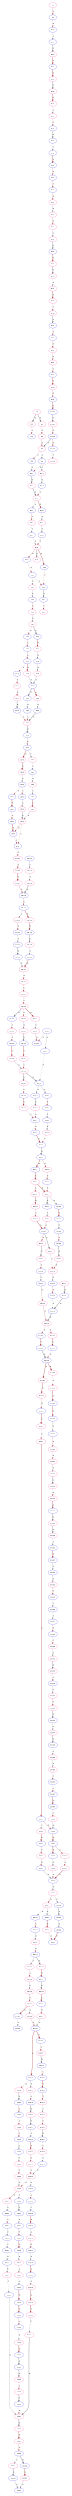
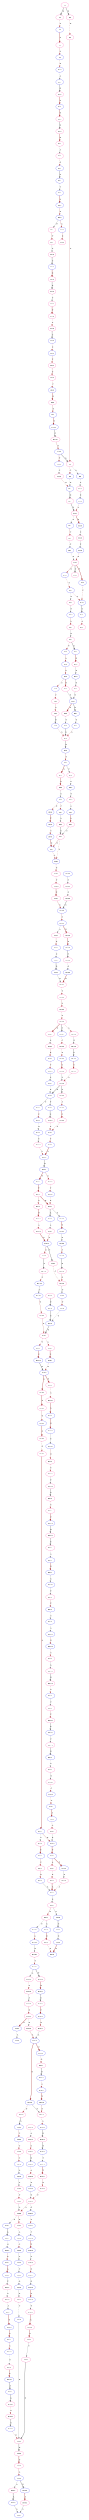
none -> (60, 37)
(53, 208) -> (56, 223)
(42, 1037) -> (50, 1064)
(42, 2096) -> (42, 2108)
